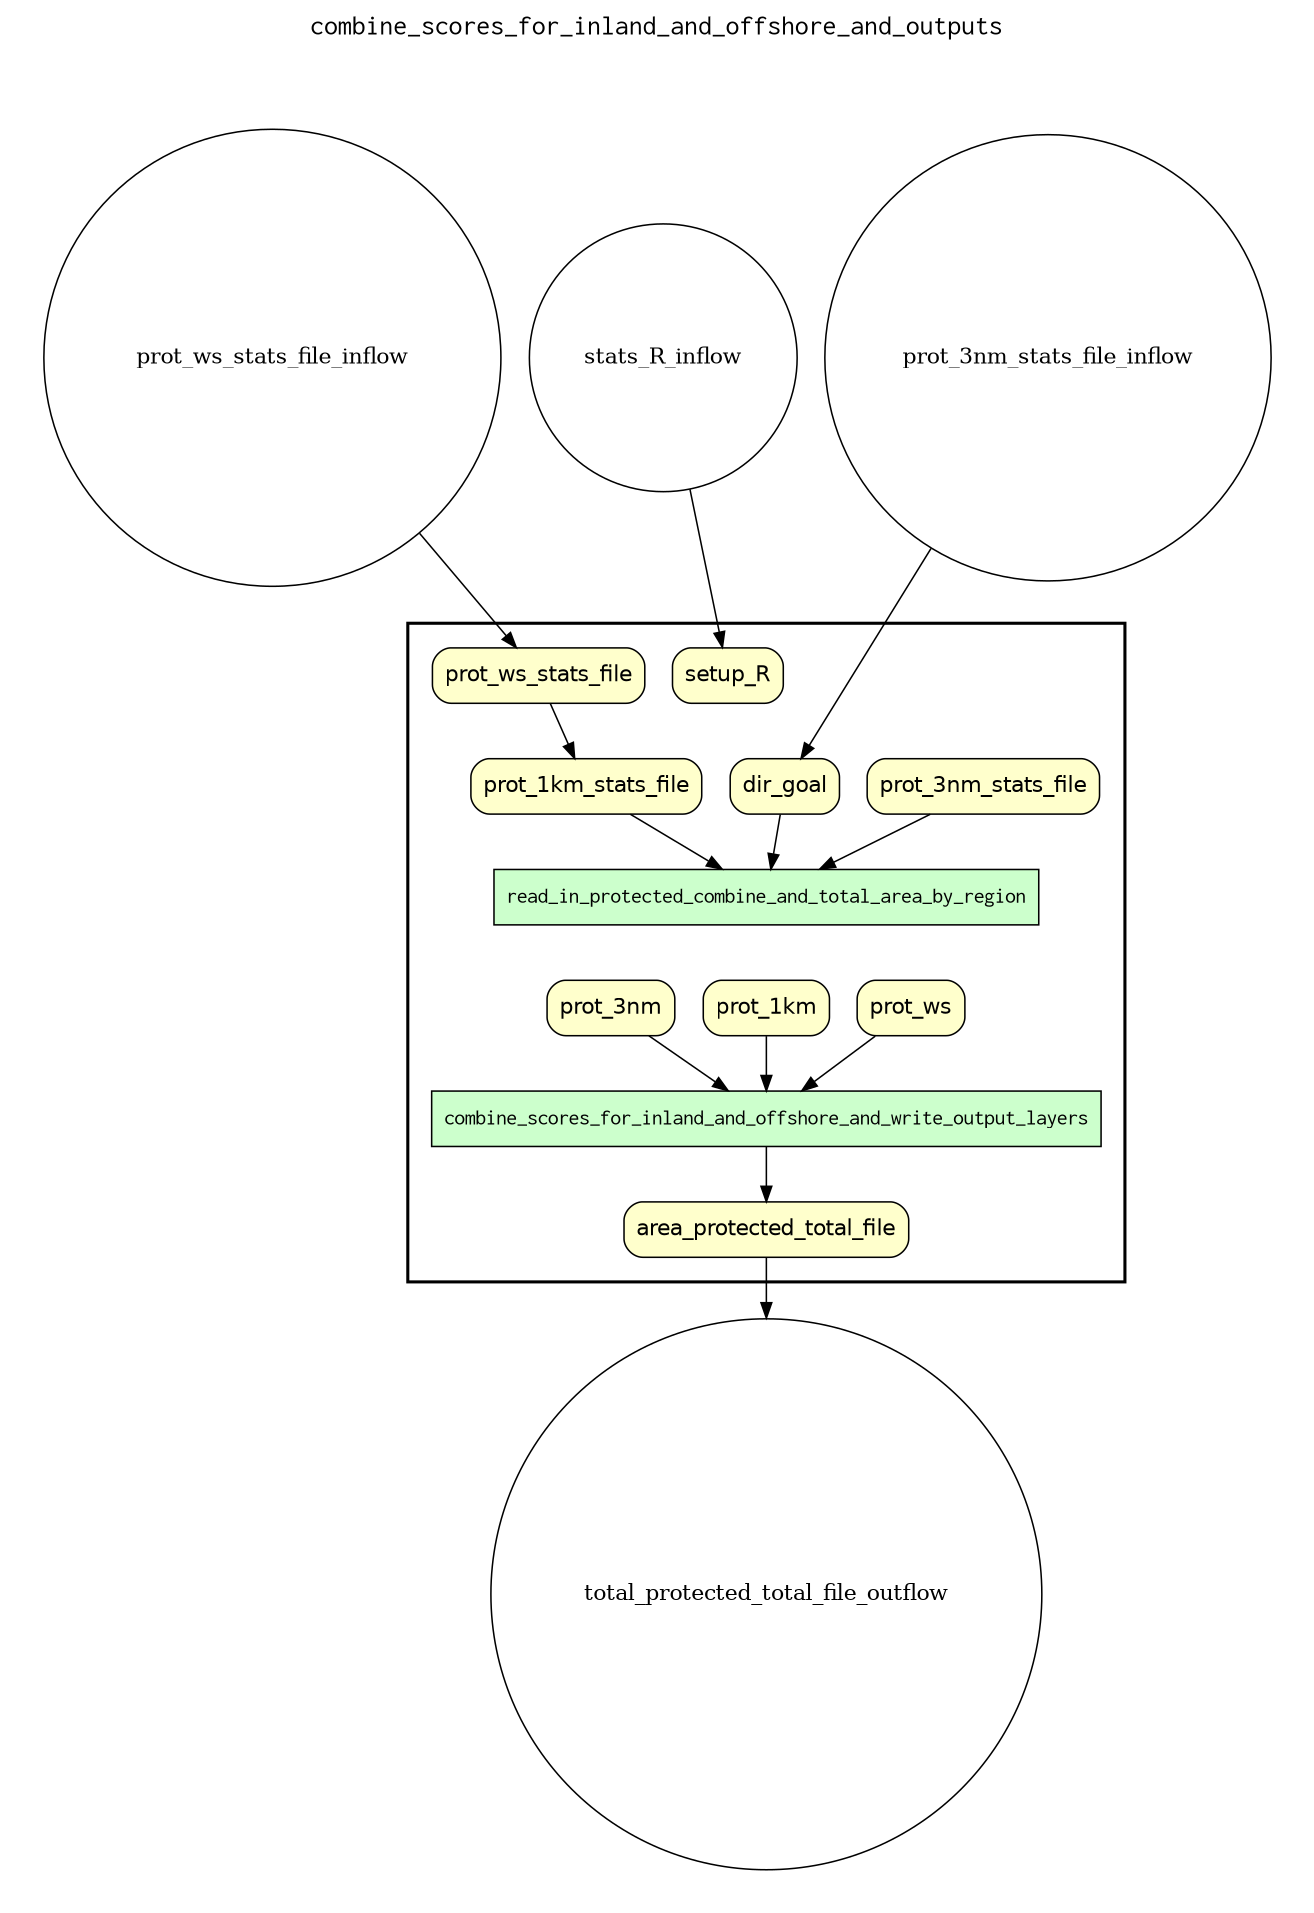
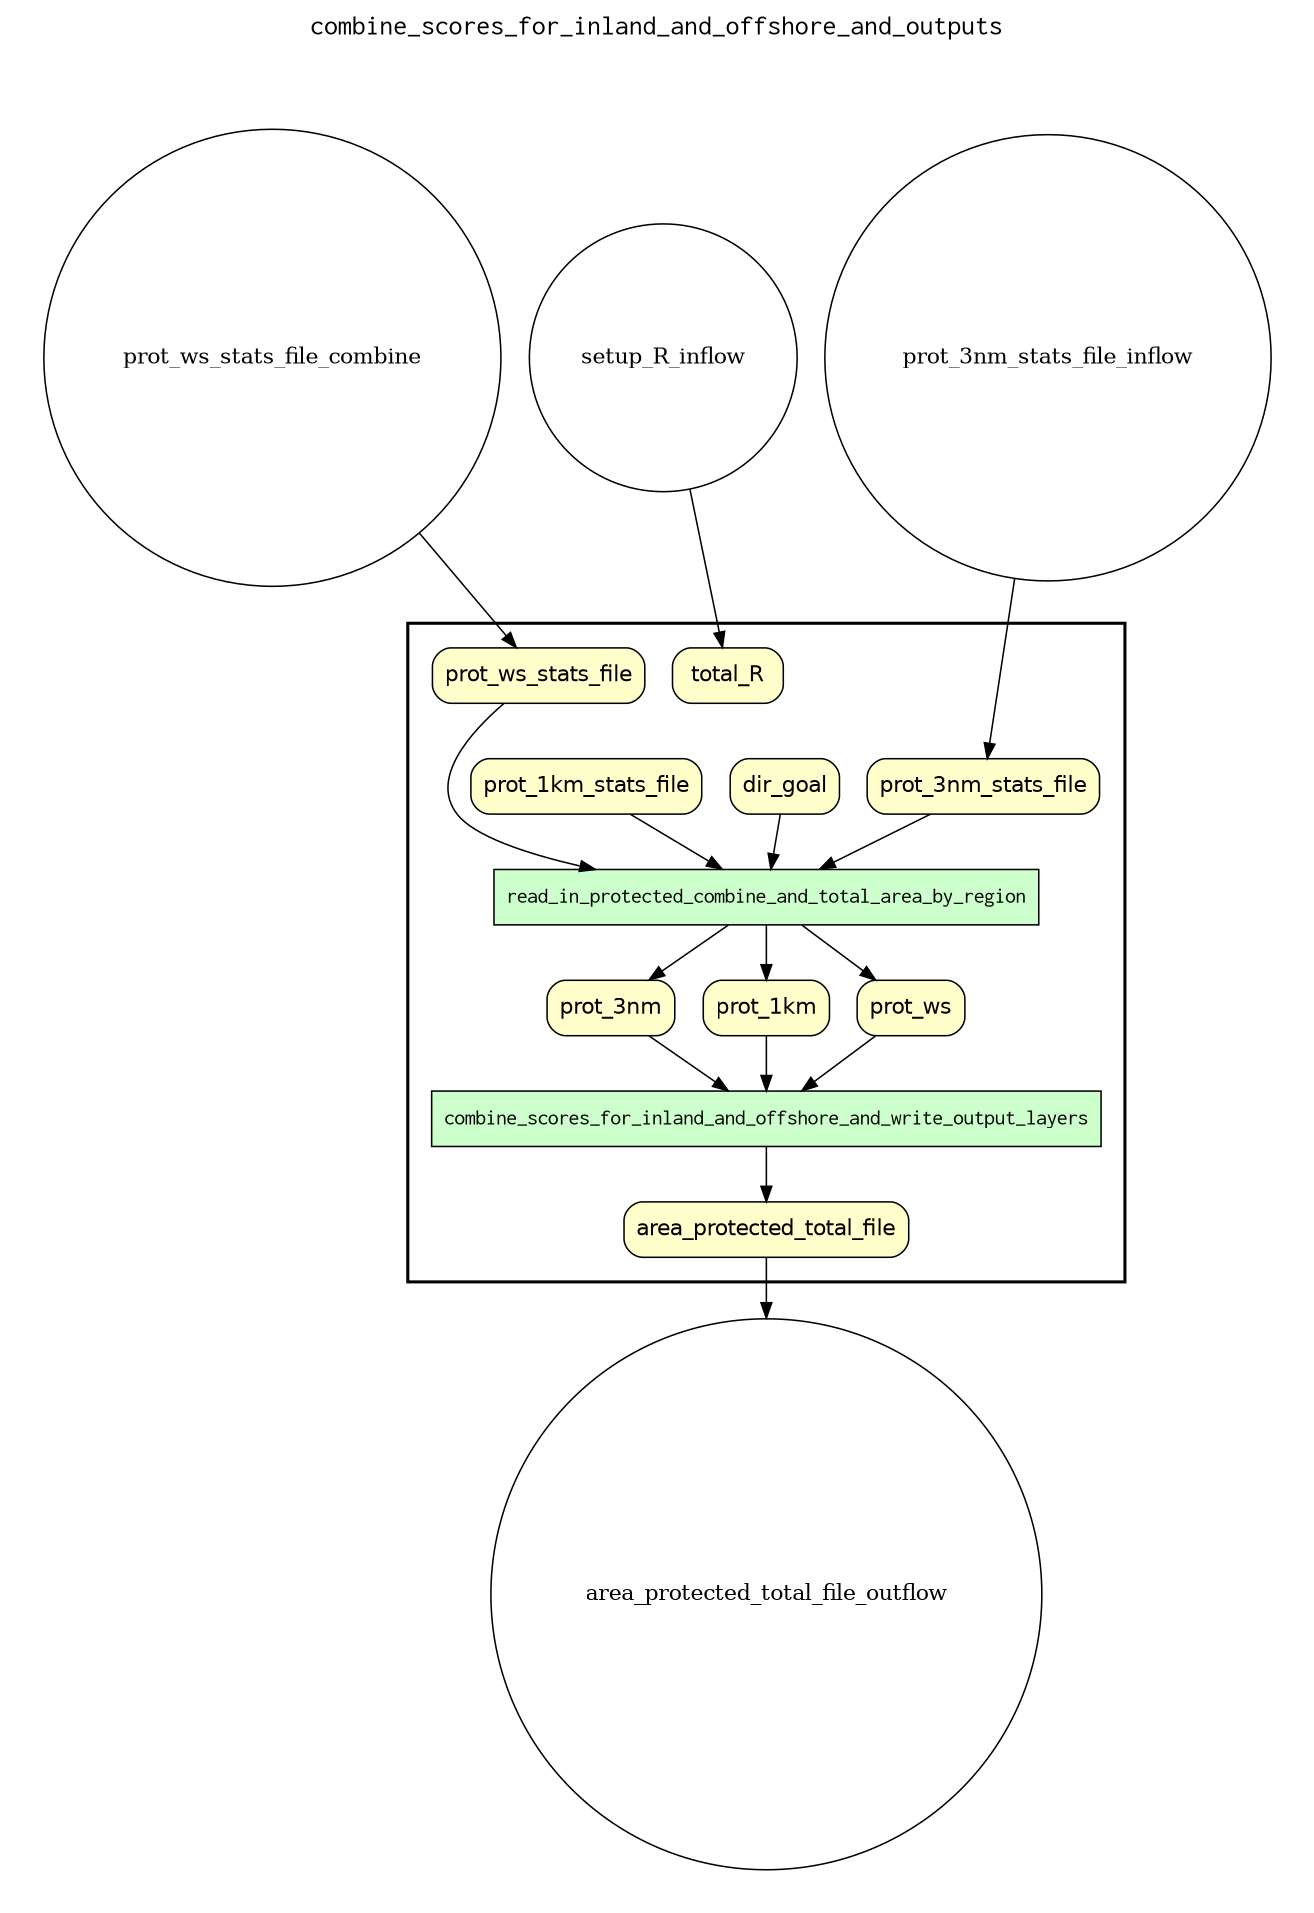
(272, 358) -> (272, 358)
(663, 358) -> (663, 358)
(870, 647) -> (1002, 661)
(728, 676) -> (728, 676)
(559, 724) -> (458, 815)
none -> (766, 945)
none -> (695, 948)
none -> (833, 948)
(766, 1594) -> (766, 1594)
